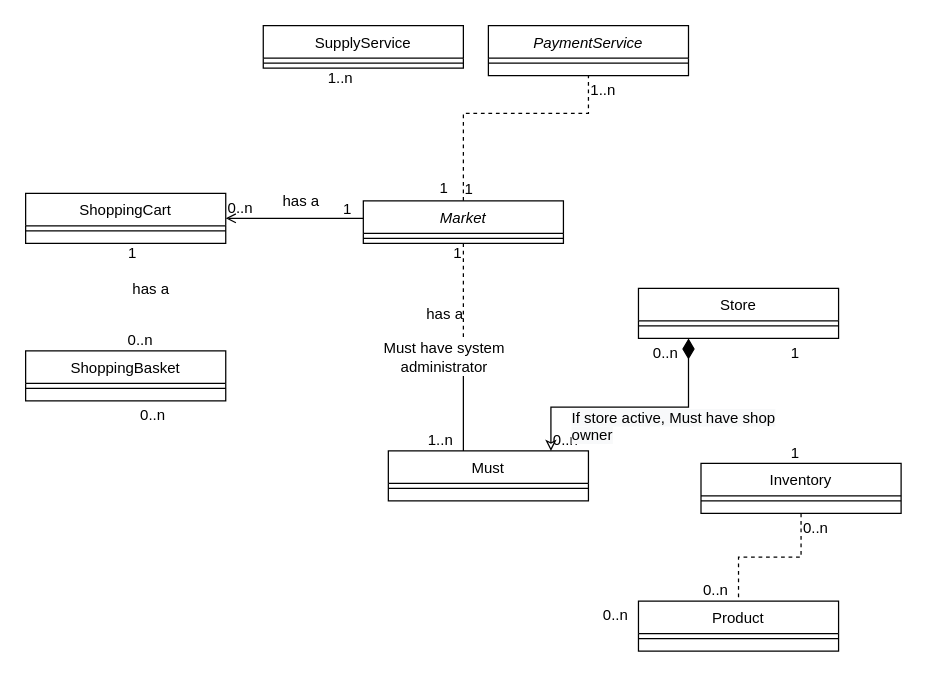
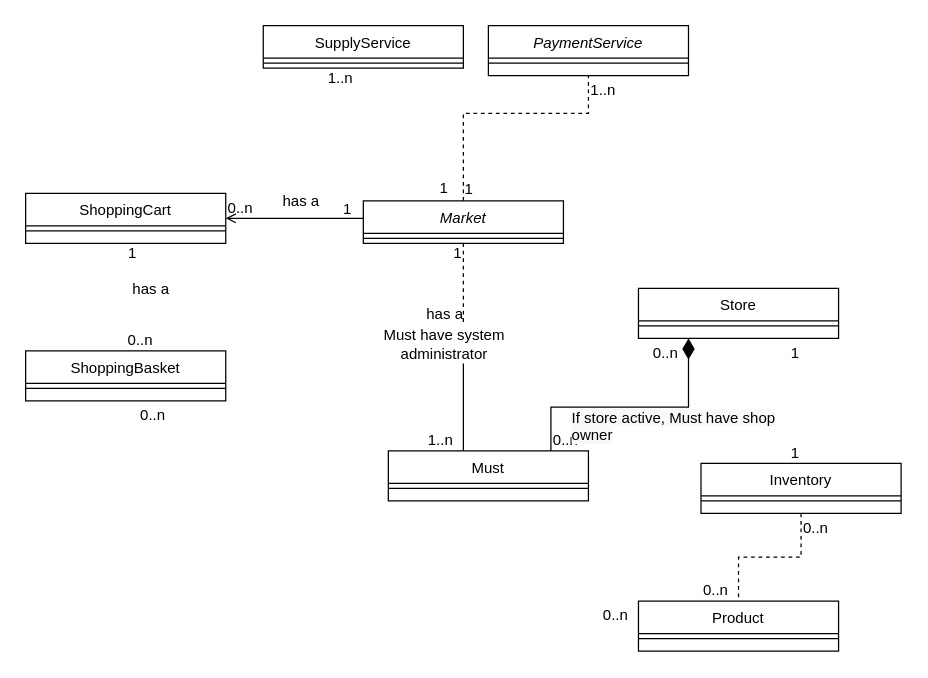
(444, 357) -> (444, 344)
(551, 441) -> (551, 445)
